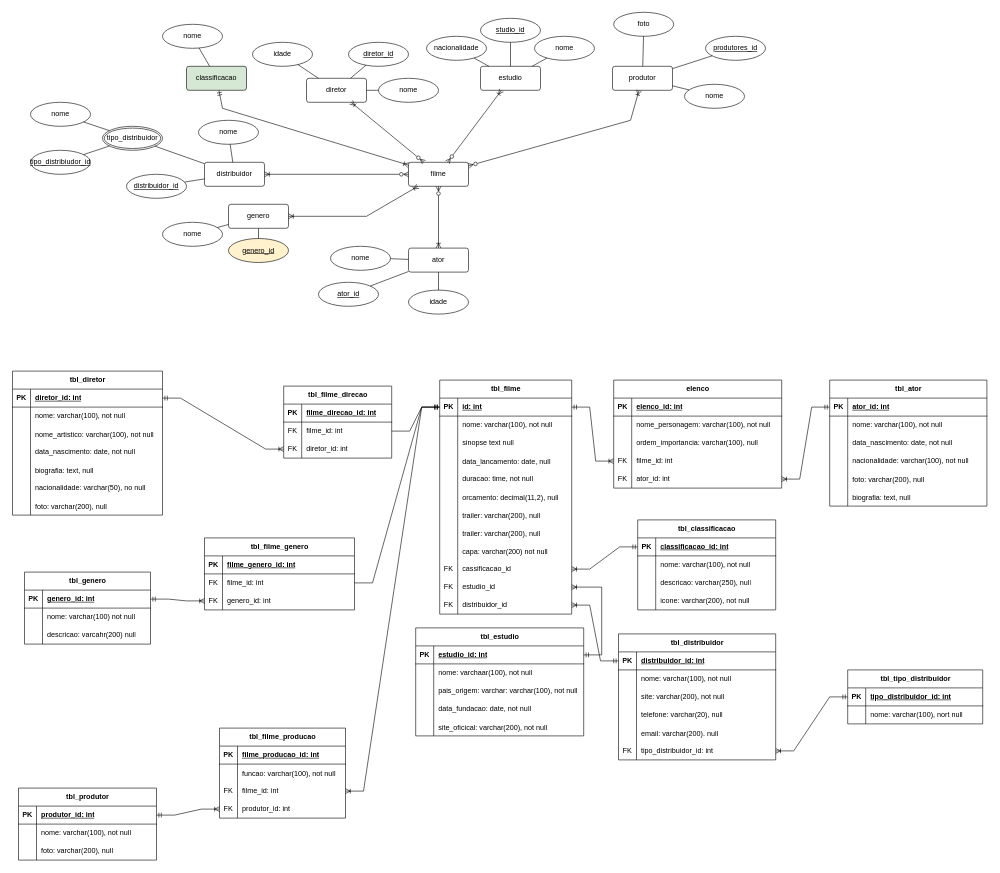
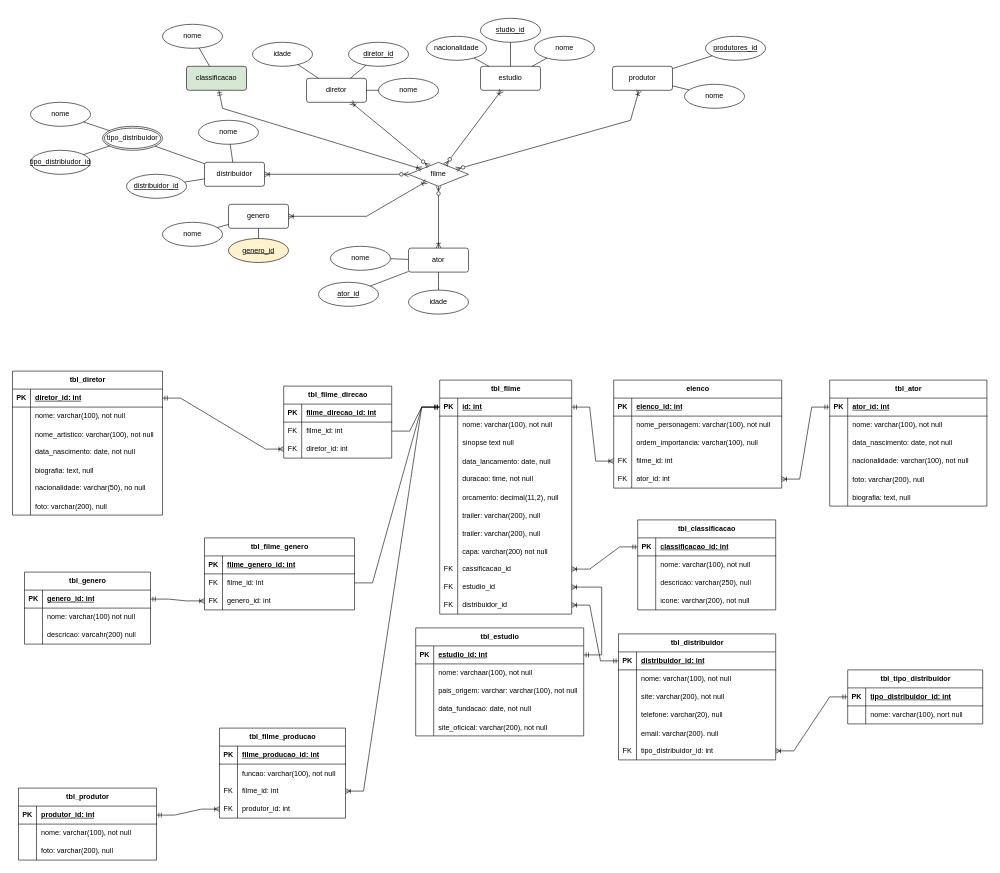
(644, 24) -> none
(643, 51) -> none
(438, 174) -> (438, 174)
